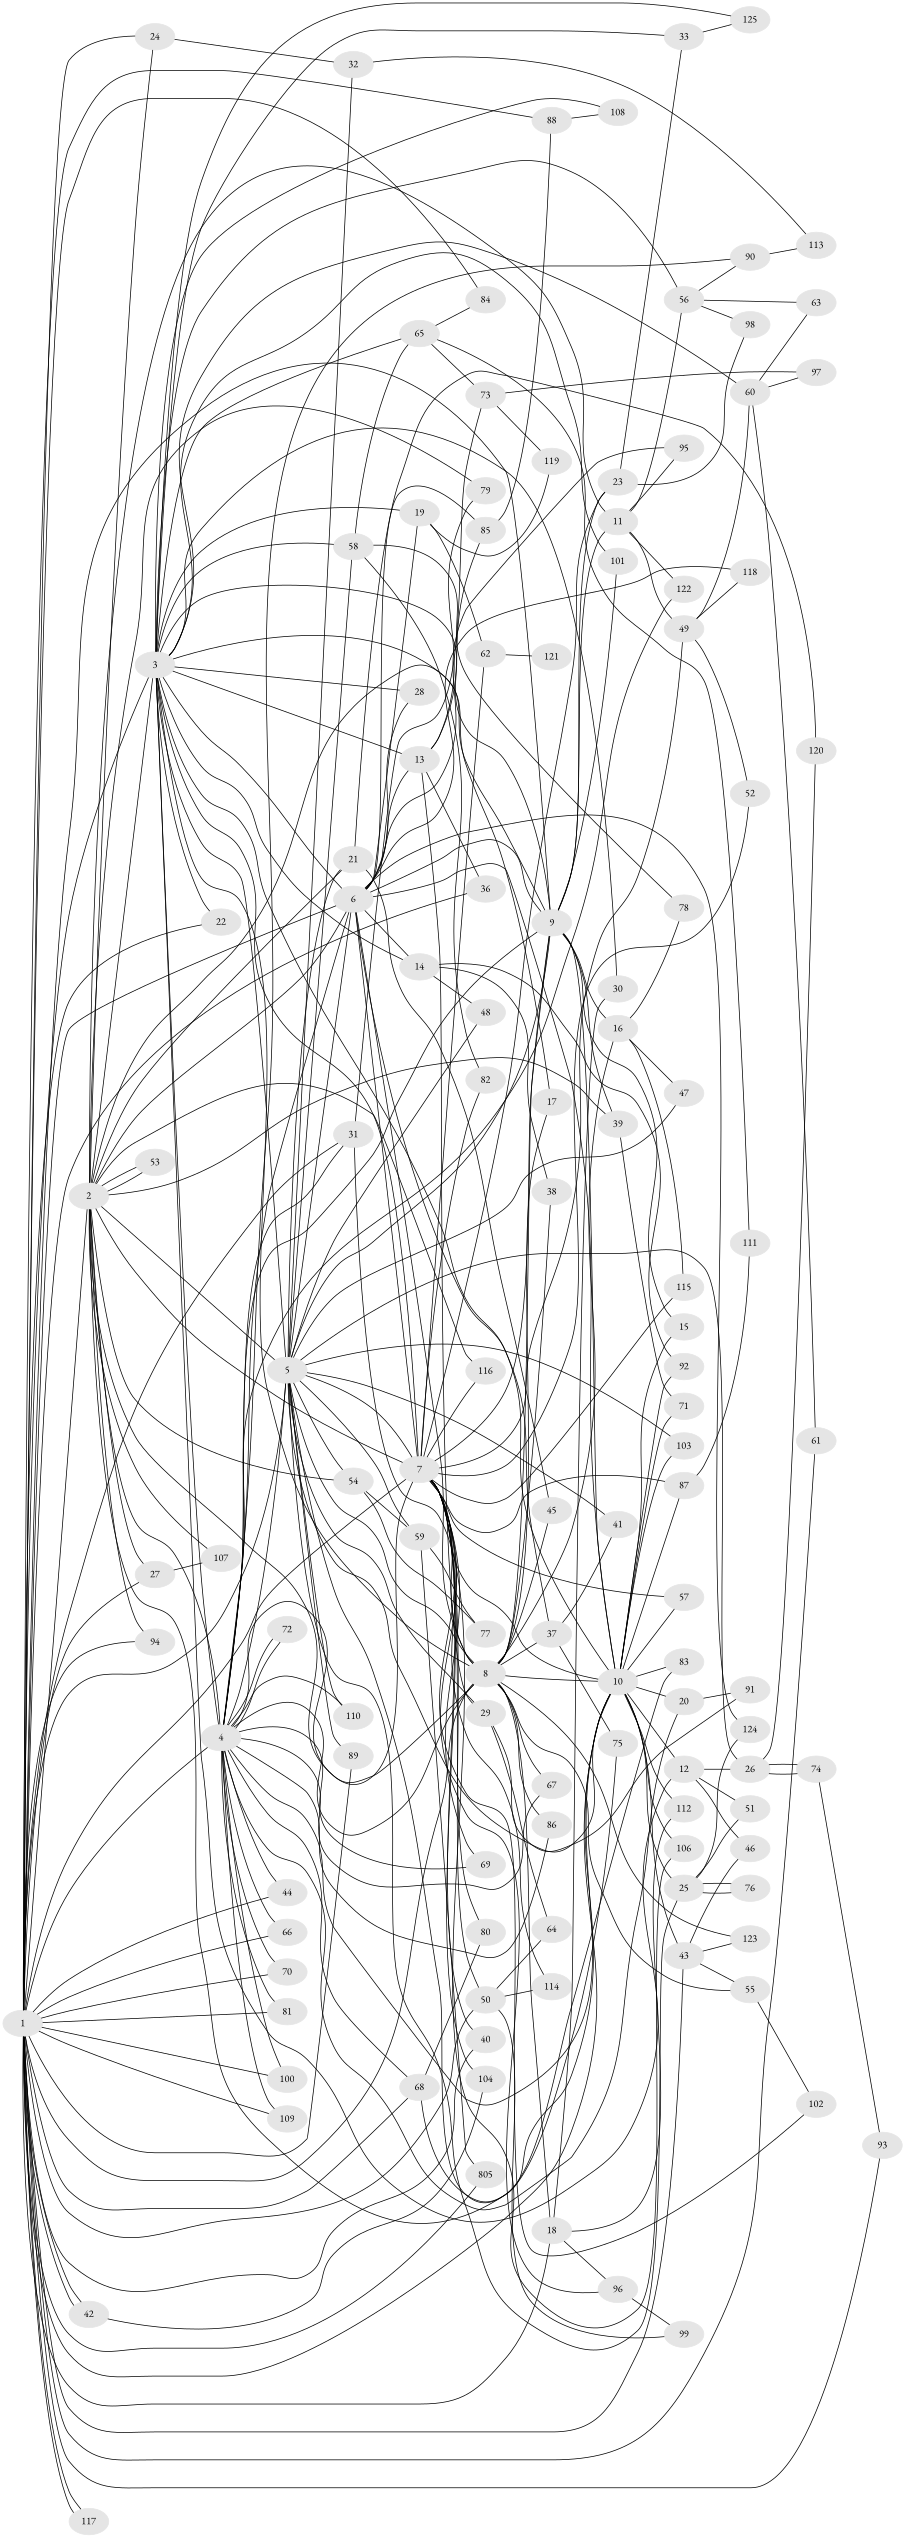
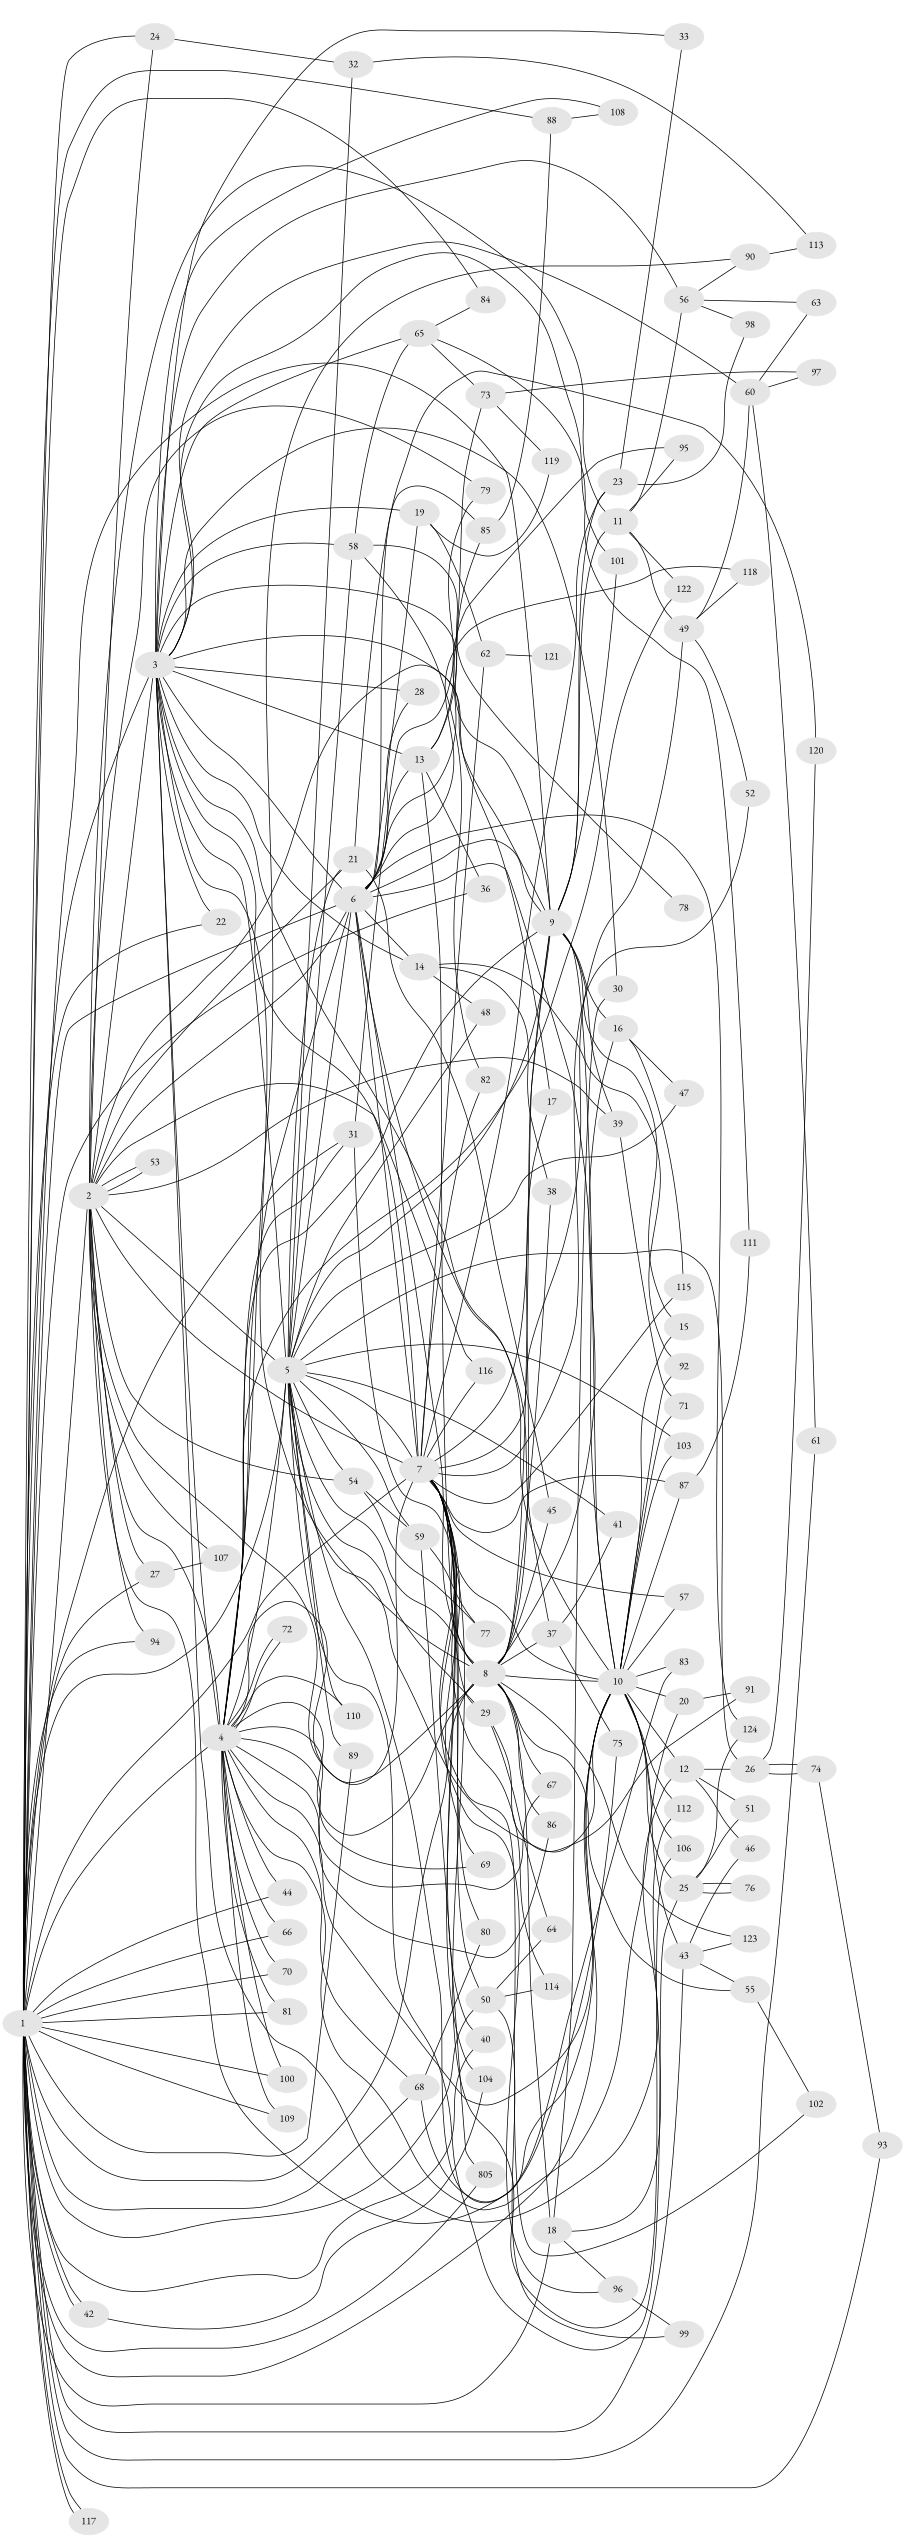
(750, 20) -> none
(658, 972) -> none
